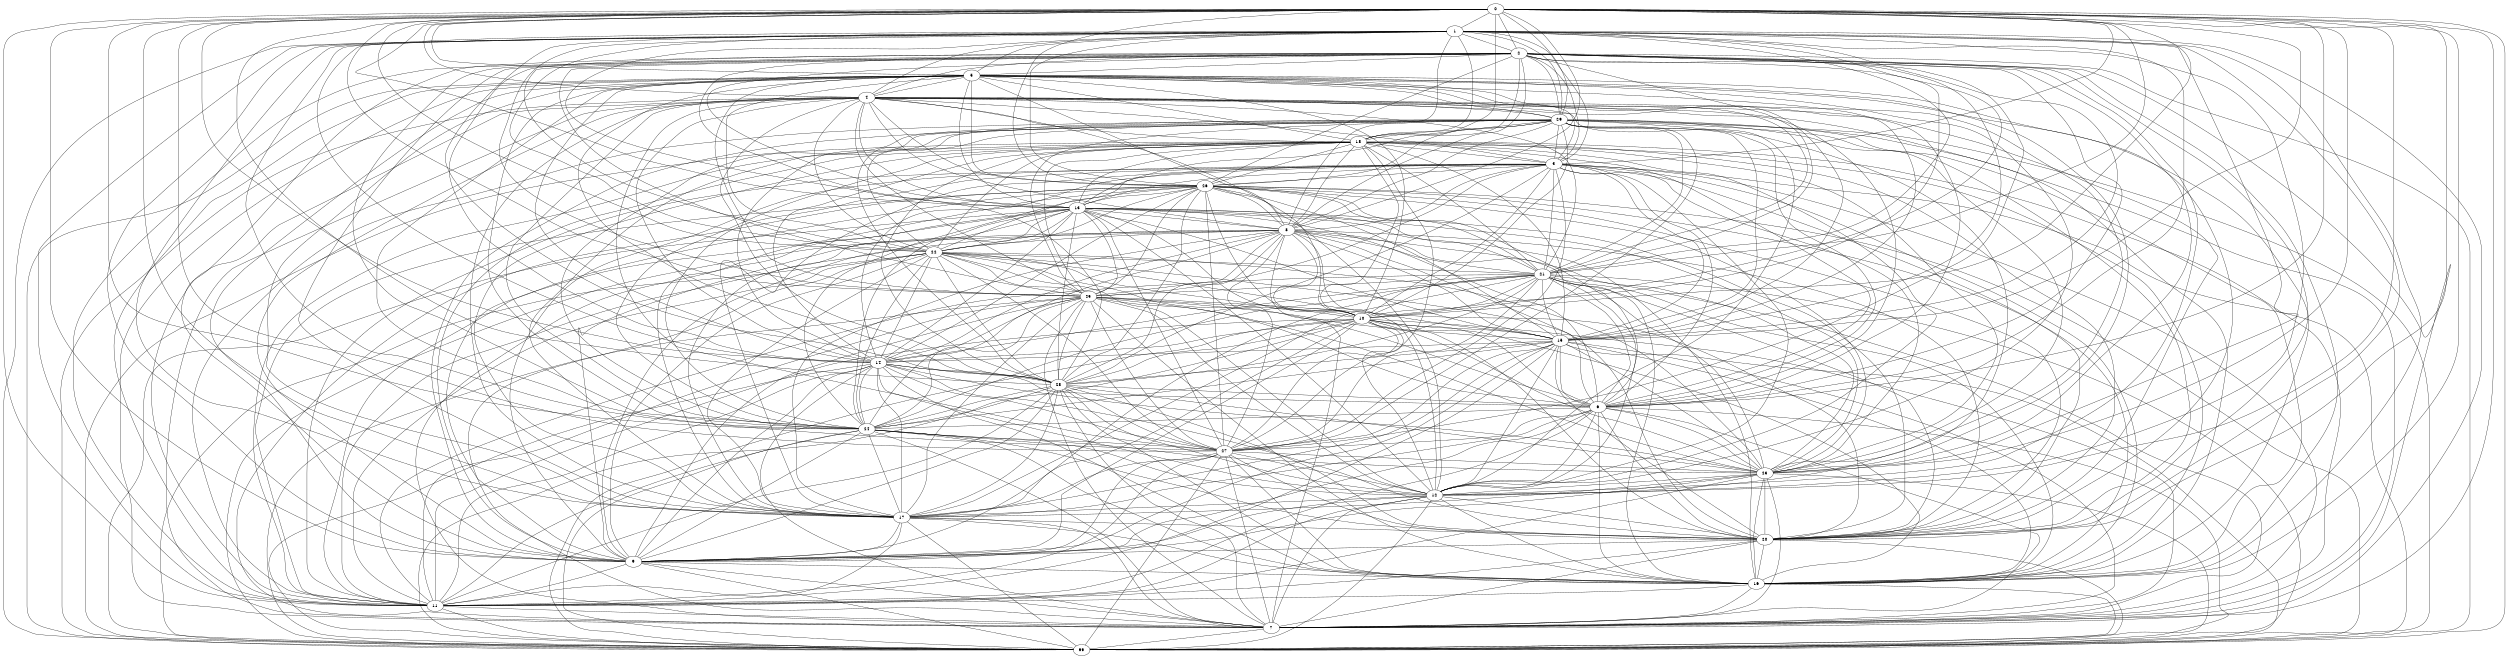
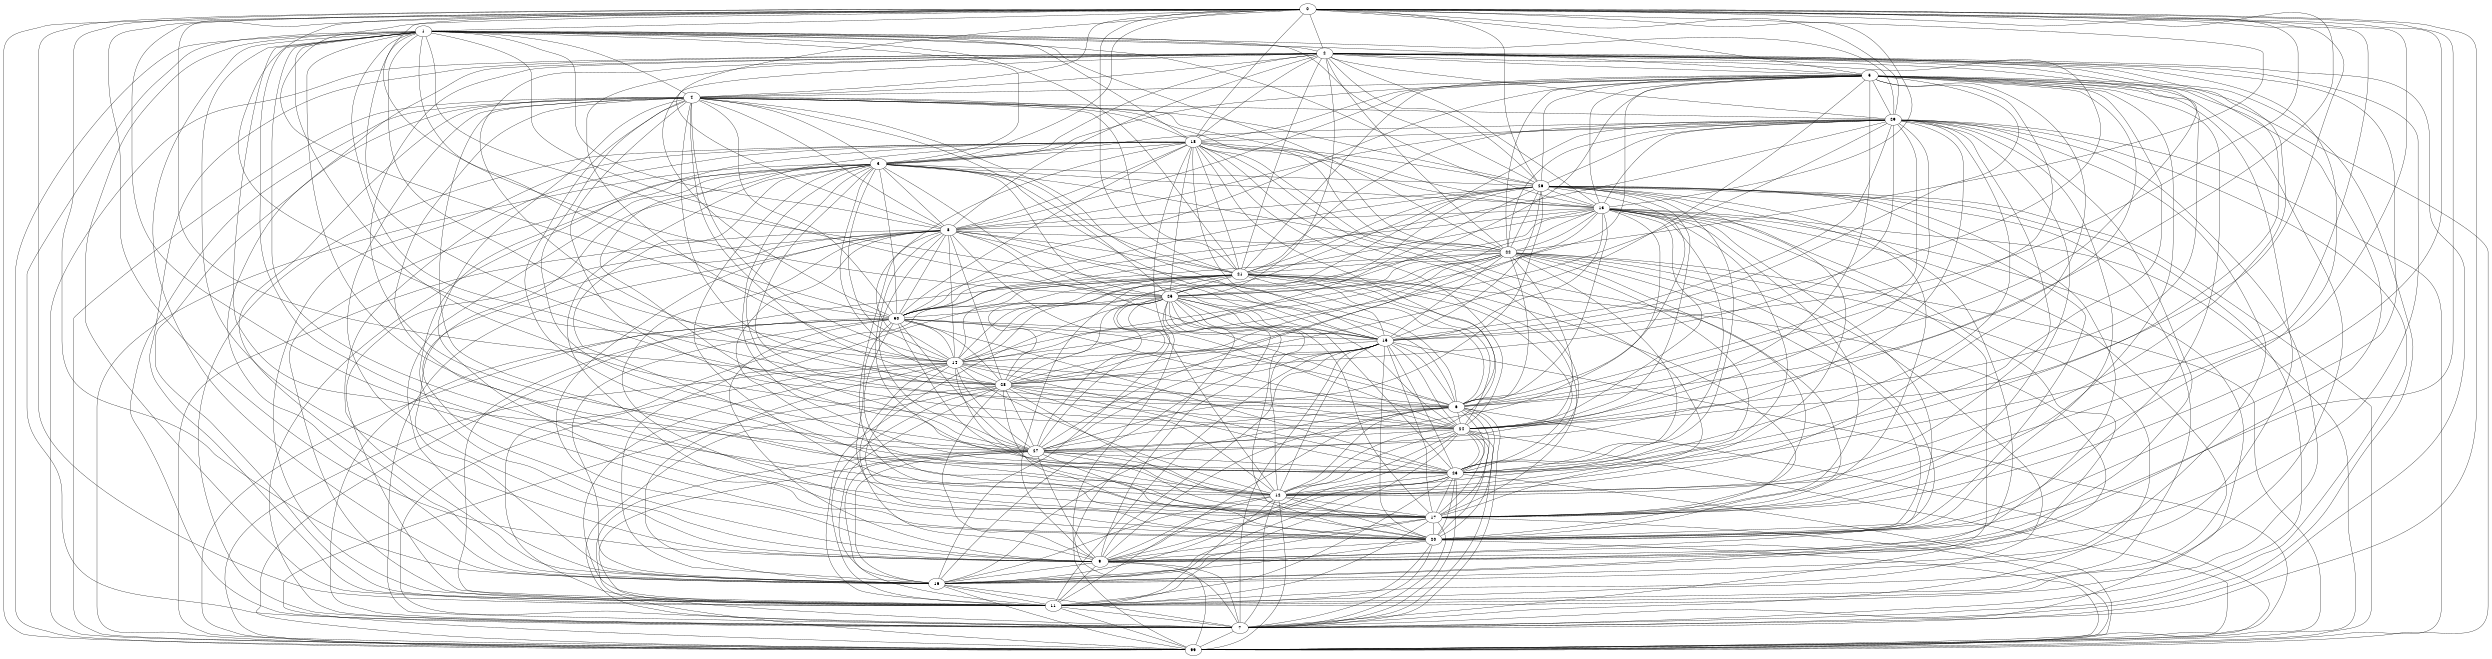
(986, 169) -> none
(1362, 319) -> (897, 319)
(134, 363) -> none
